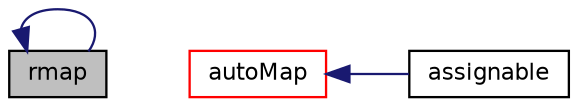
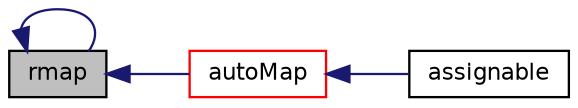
none -> (160, 74)
